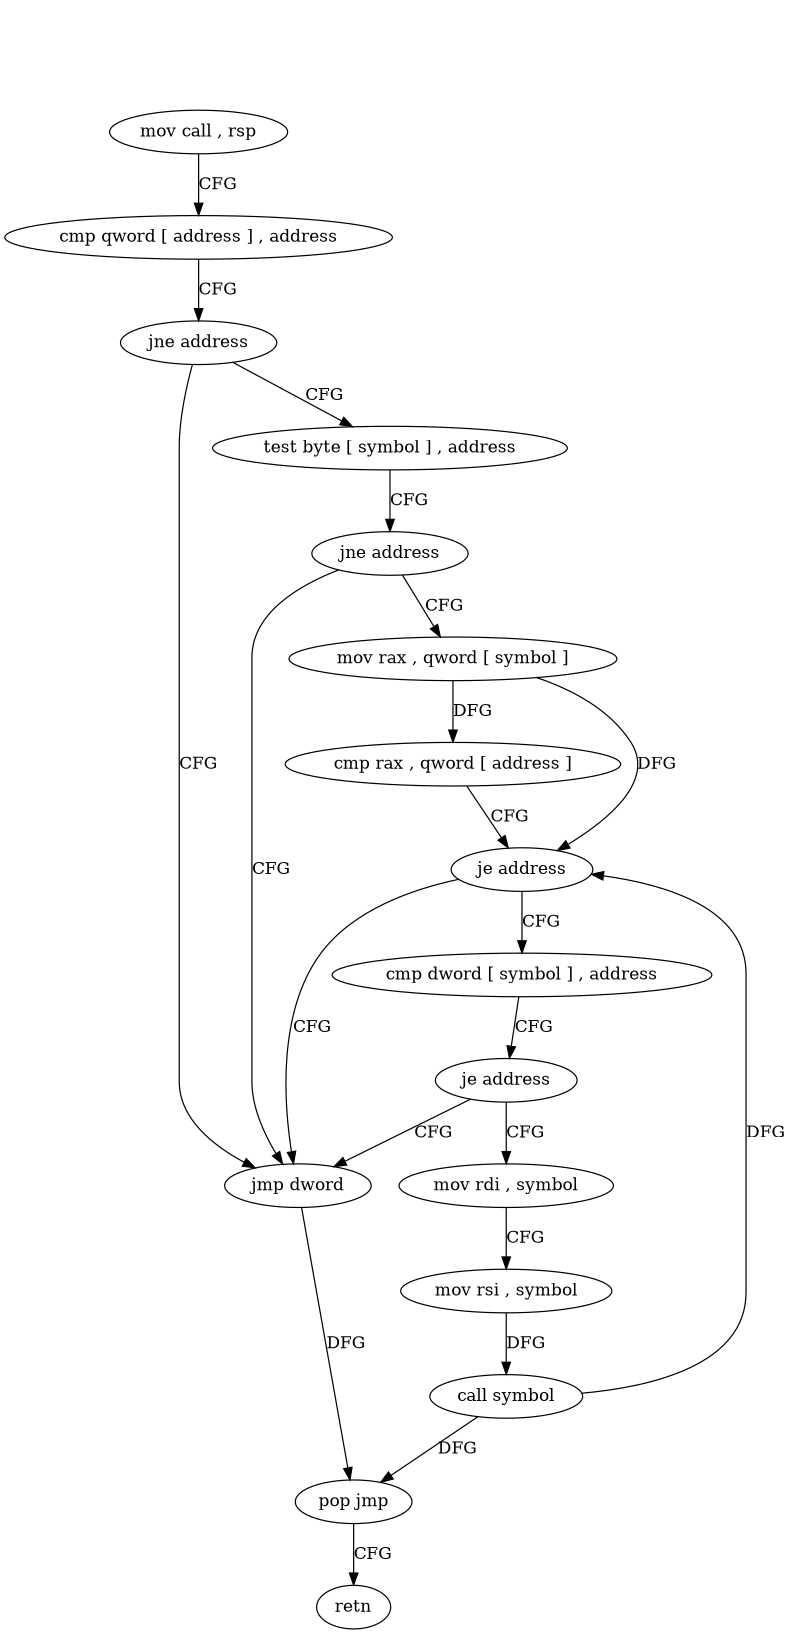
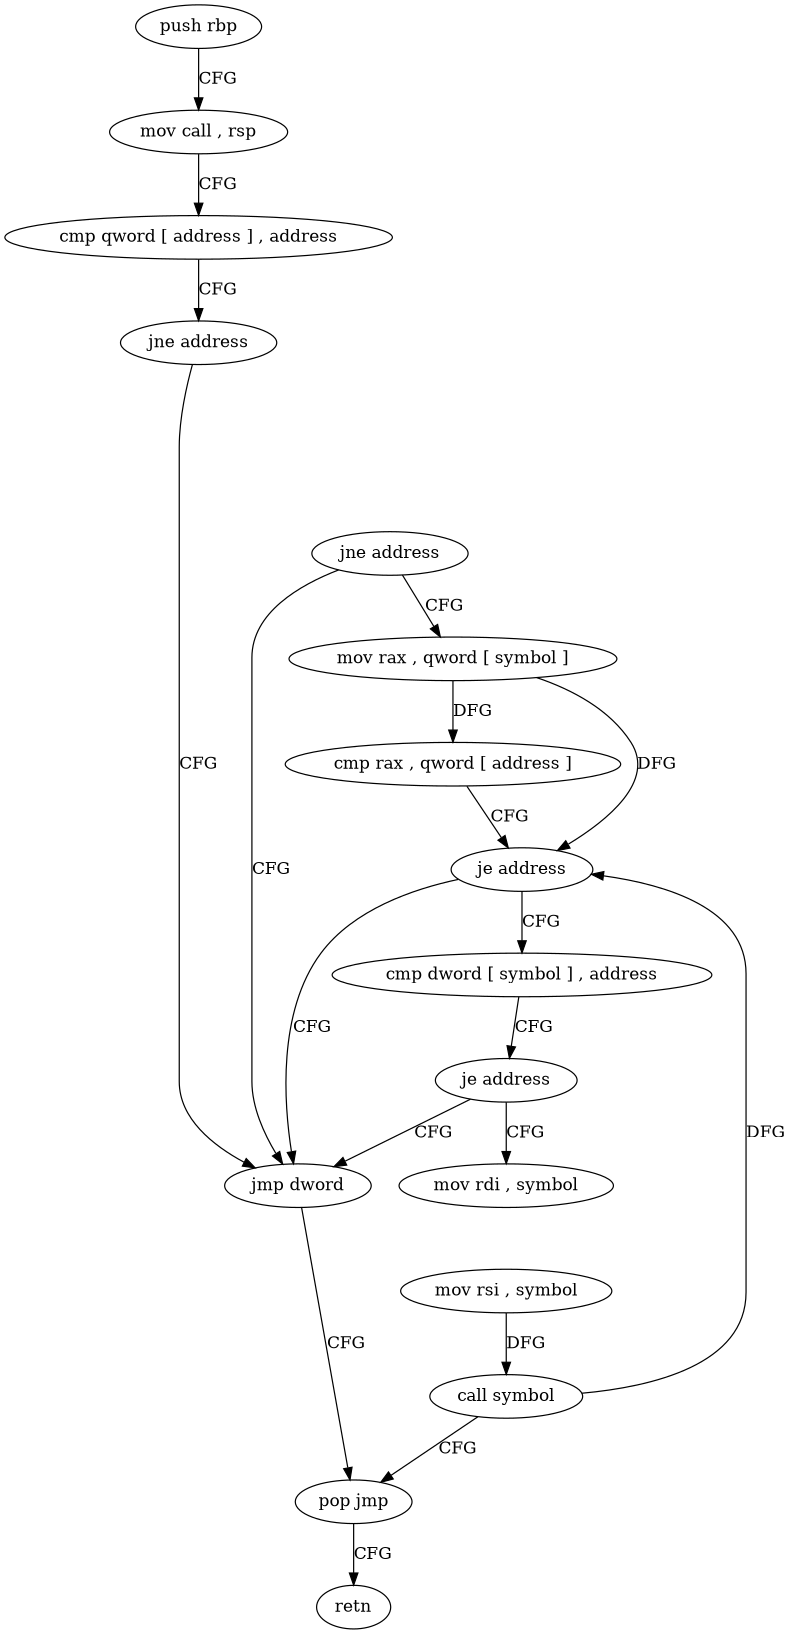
none -> (199, 27)
(390, 448) -> none
(506, 1232) -> none
(346, 1344) -> (346, 1344)
(458, 1449) -> (458, 1449)
